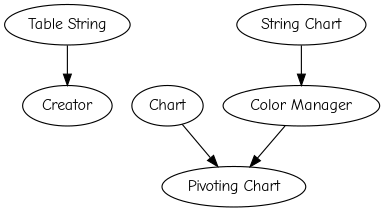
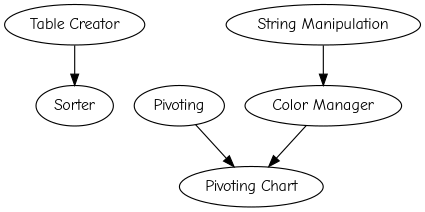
(67, 25) -> (75, 25)
(301, 25) -> (323, 25)
(67, 106) -> (75, 106)
(168, 106) -> (179, 106)
